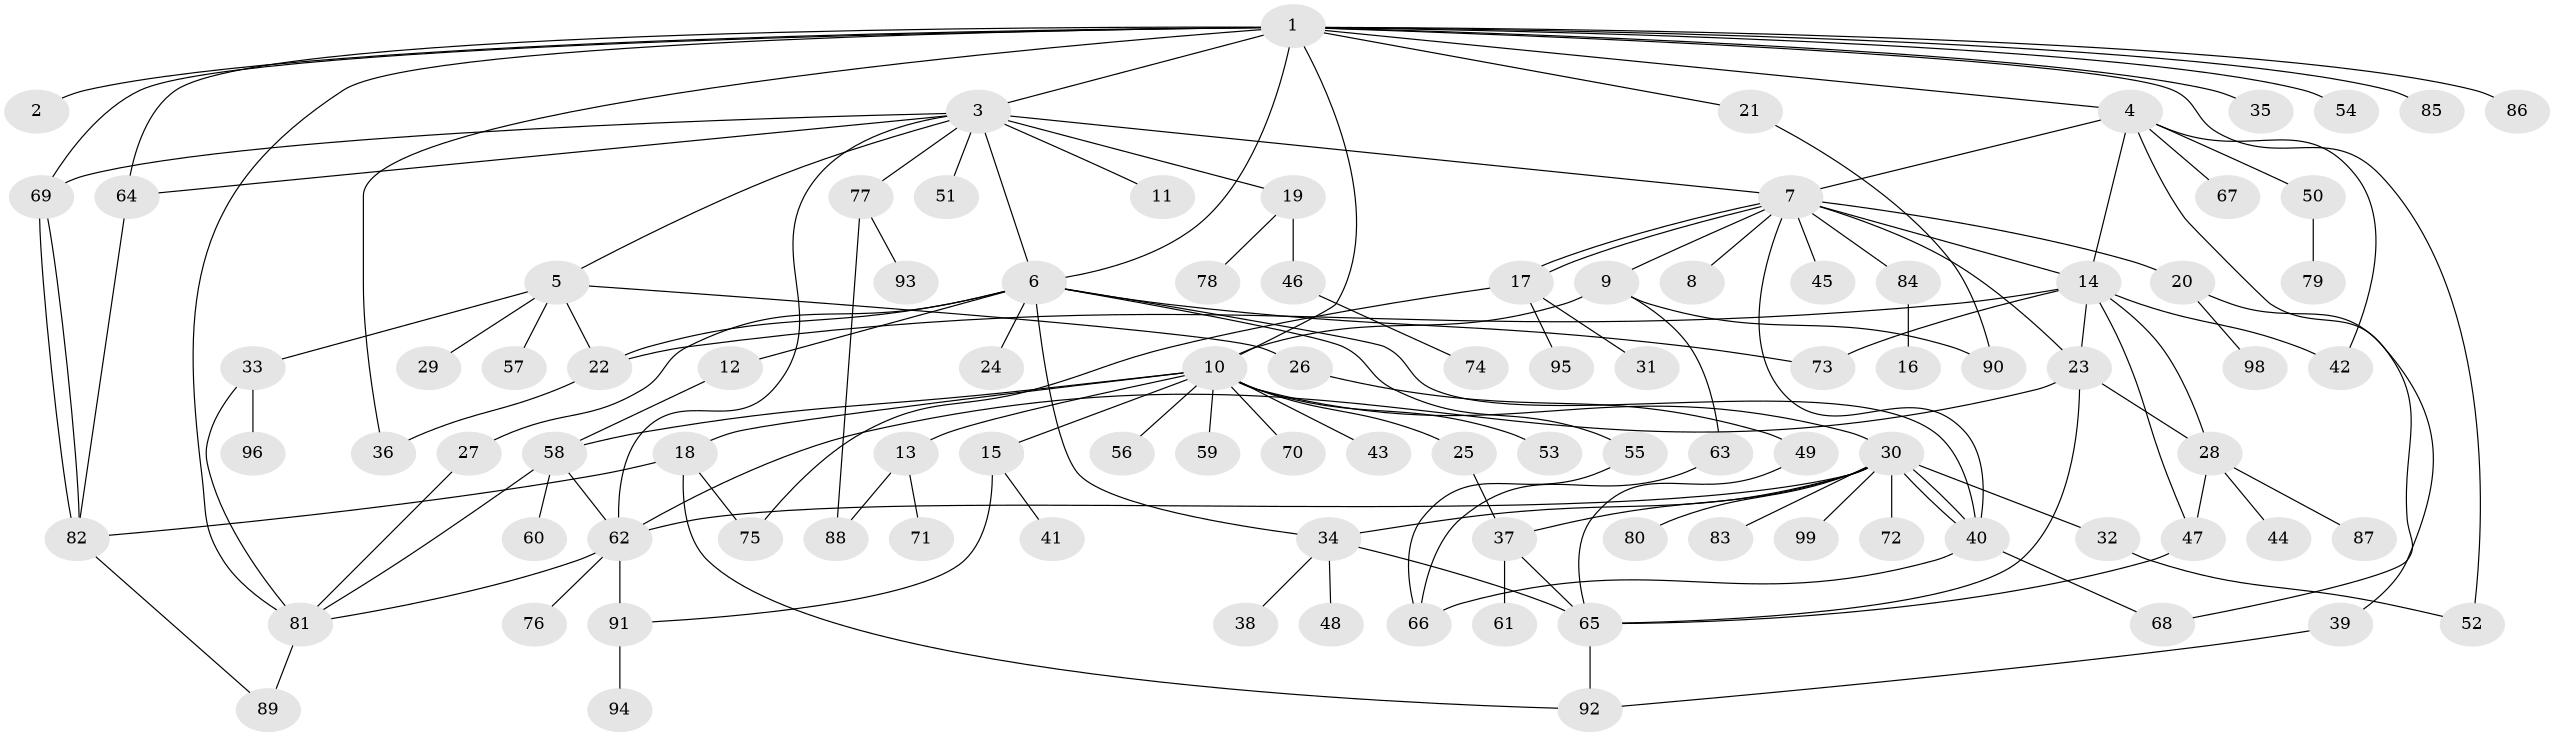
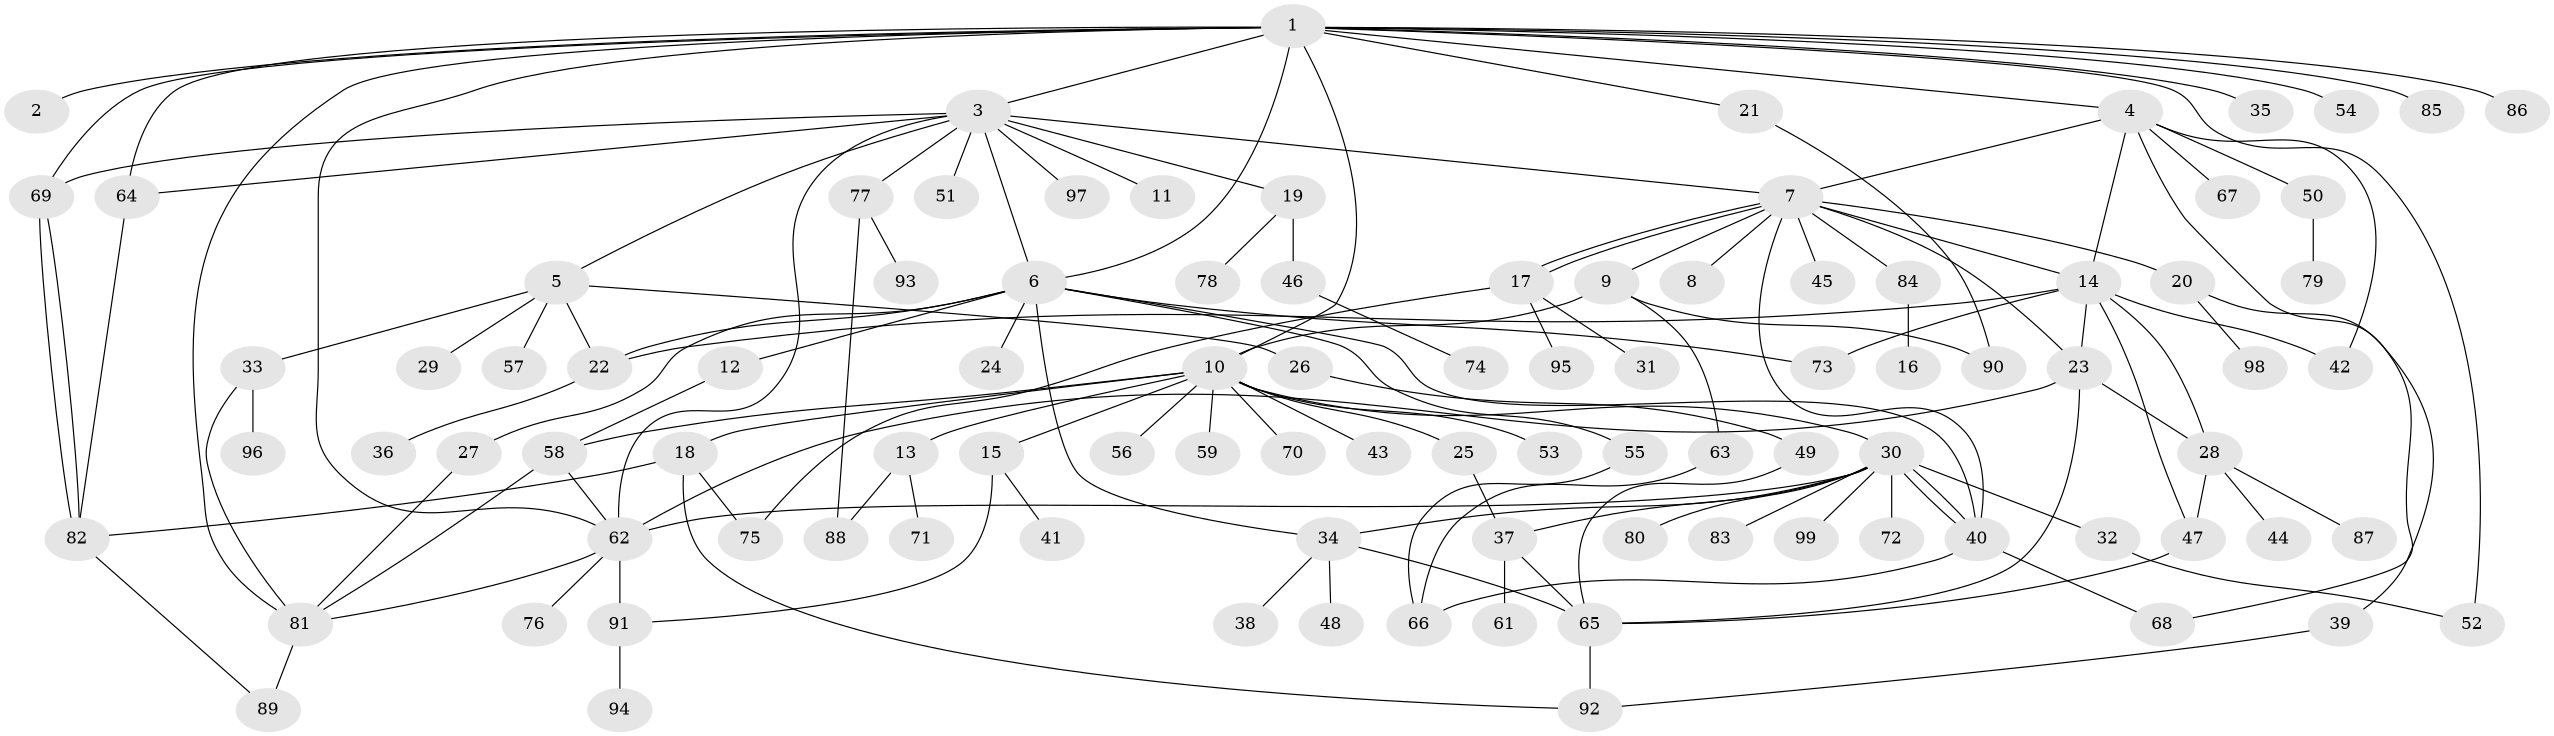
(684, 93) -> (489, 87)
none -> (1077, 197)
(534, 539) -> none
